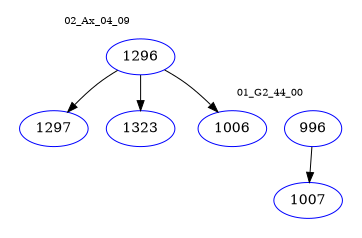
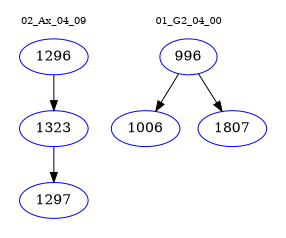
(95, 86) -> (54, 160)
(197, 92) -> (170, 88)
(270, 93) -> (189, 21)
(308, 200) -> (232, 129)
